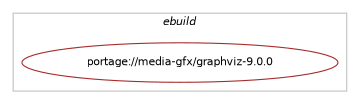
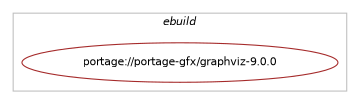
(180, 63) -> (180, 63)
